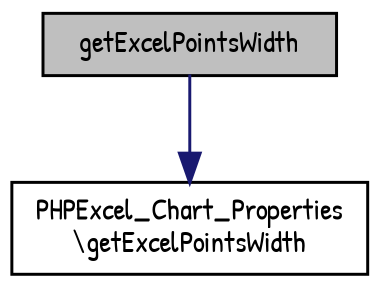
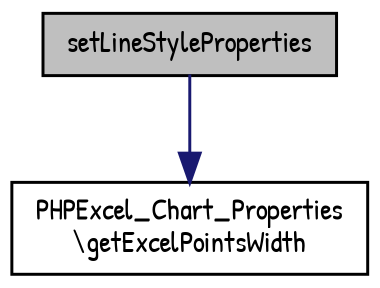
(190, 44) -> (190, 44)
